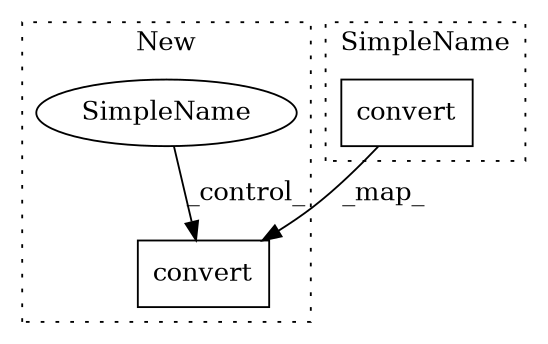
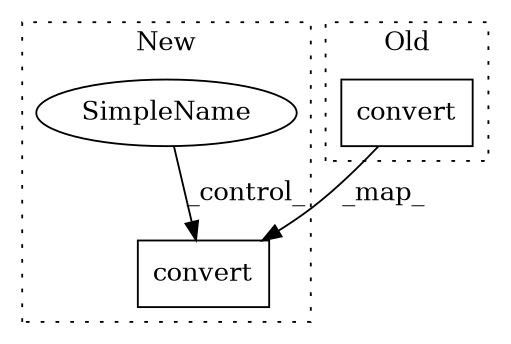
(425, 43) -> (407, 43)
